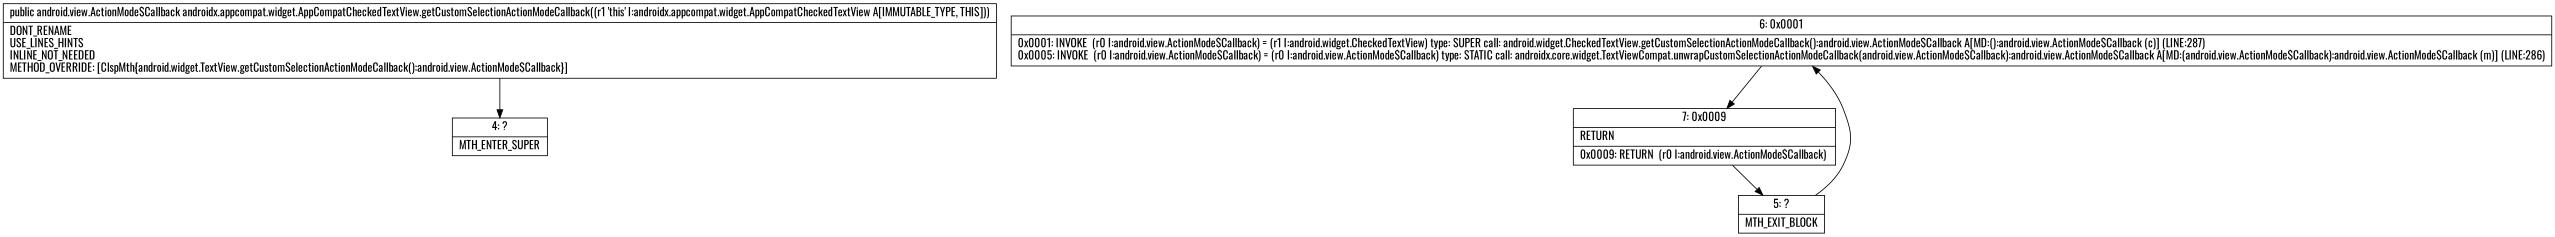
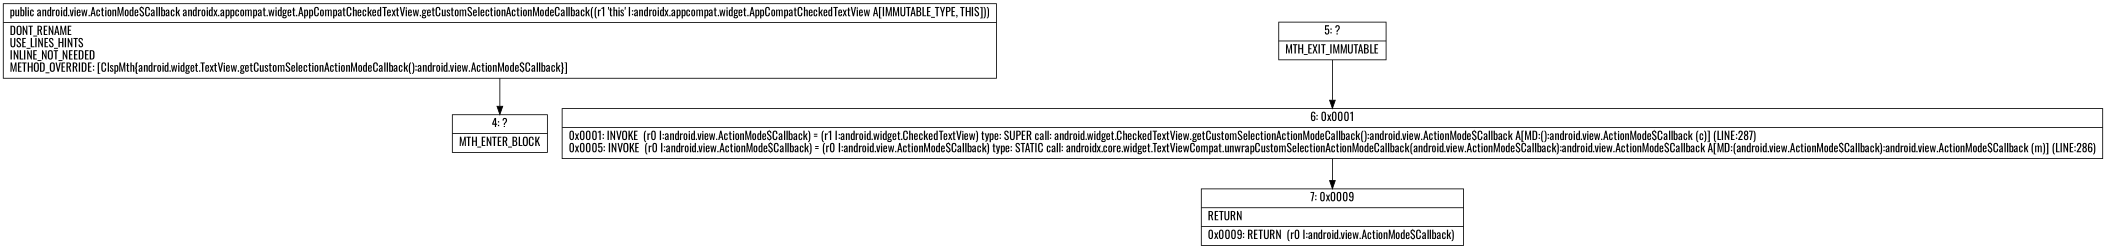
(500, 146) -> (500, 143)
(1745, 177) -> none
(1781, 223) -> (1332, 50)
